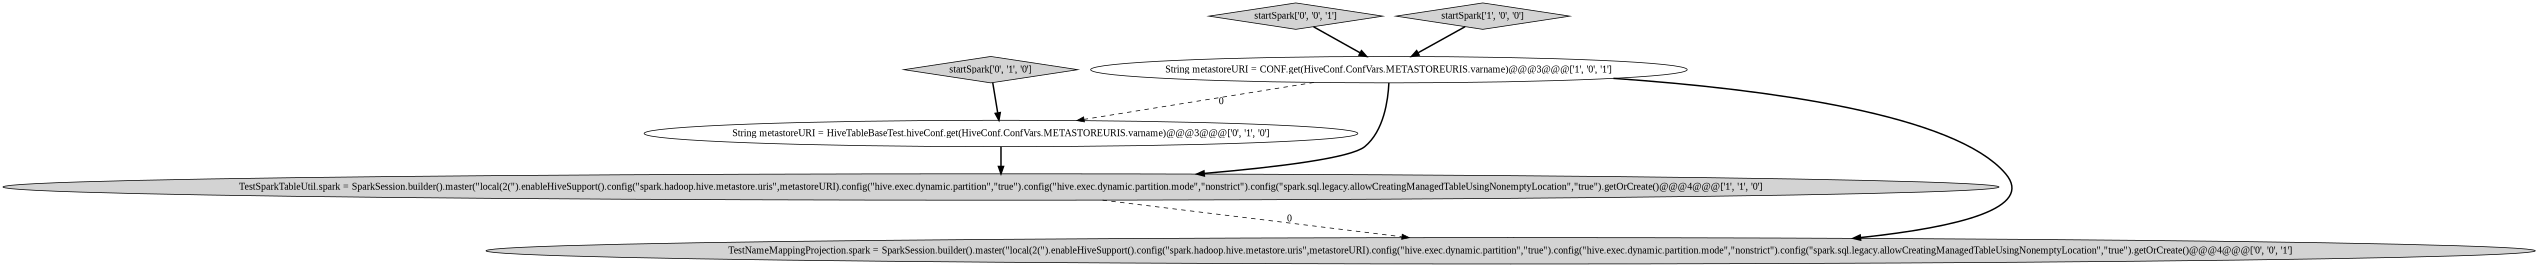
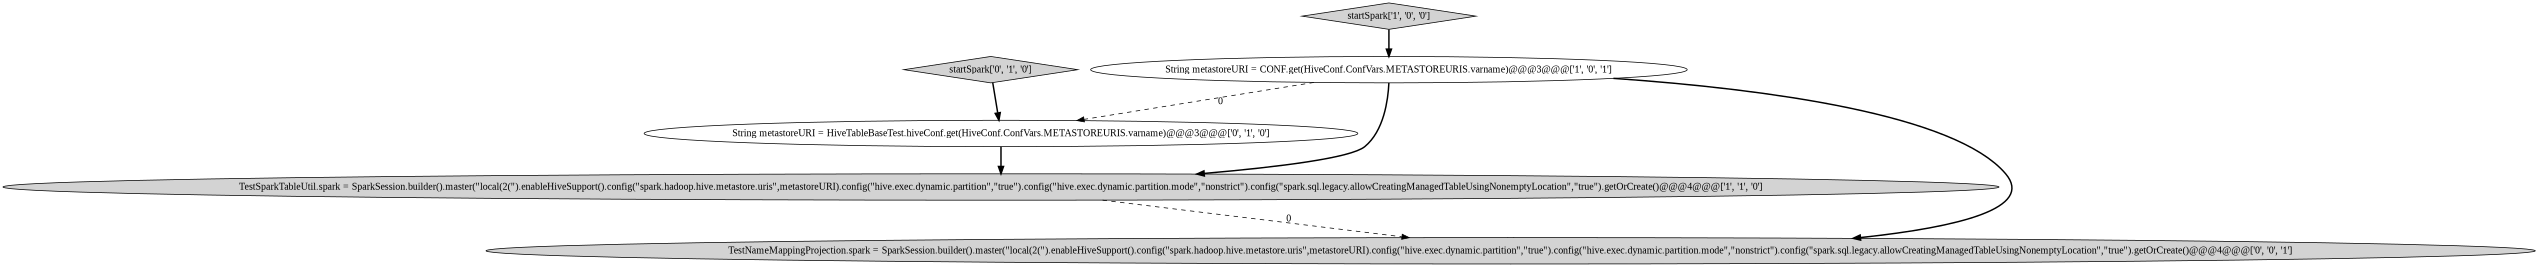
(1296, 16) -> none
